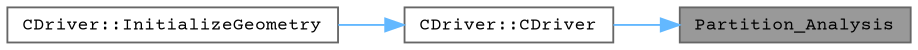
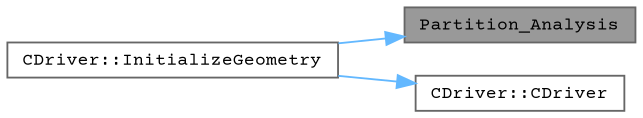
(637, 25) -> (362, 41)
